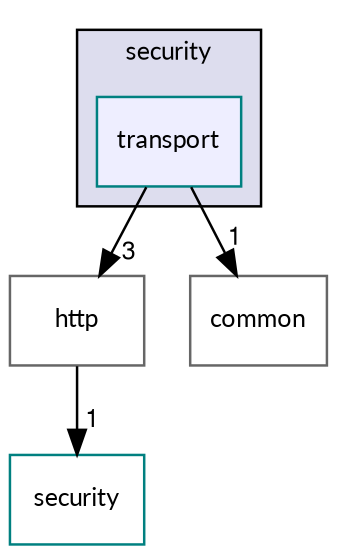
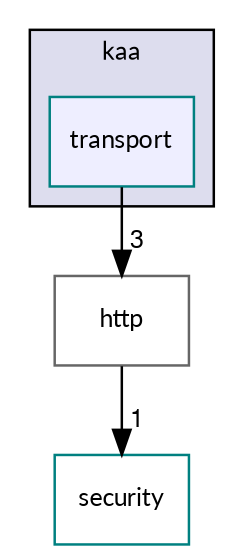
(169, 53) -> (122, 53)
(259, 321) -> none
